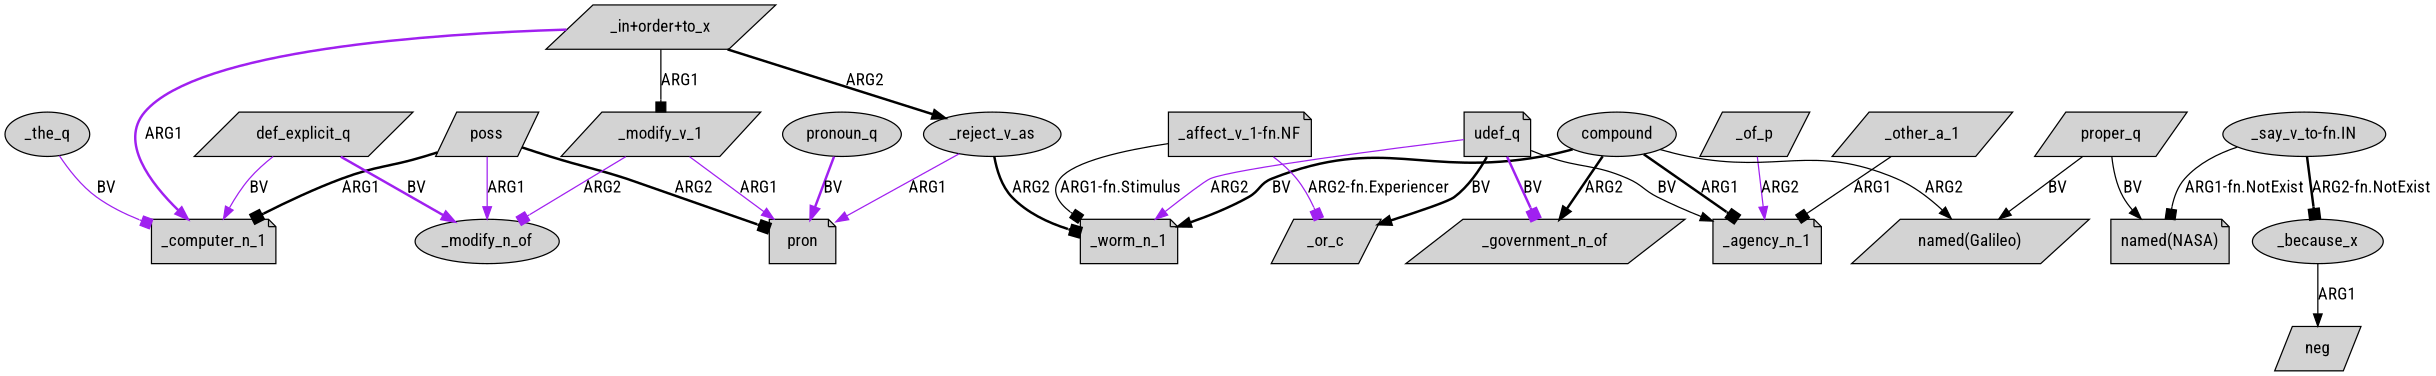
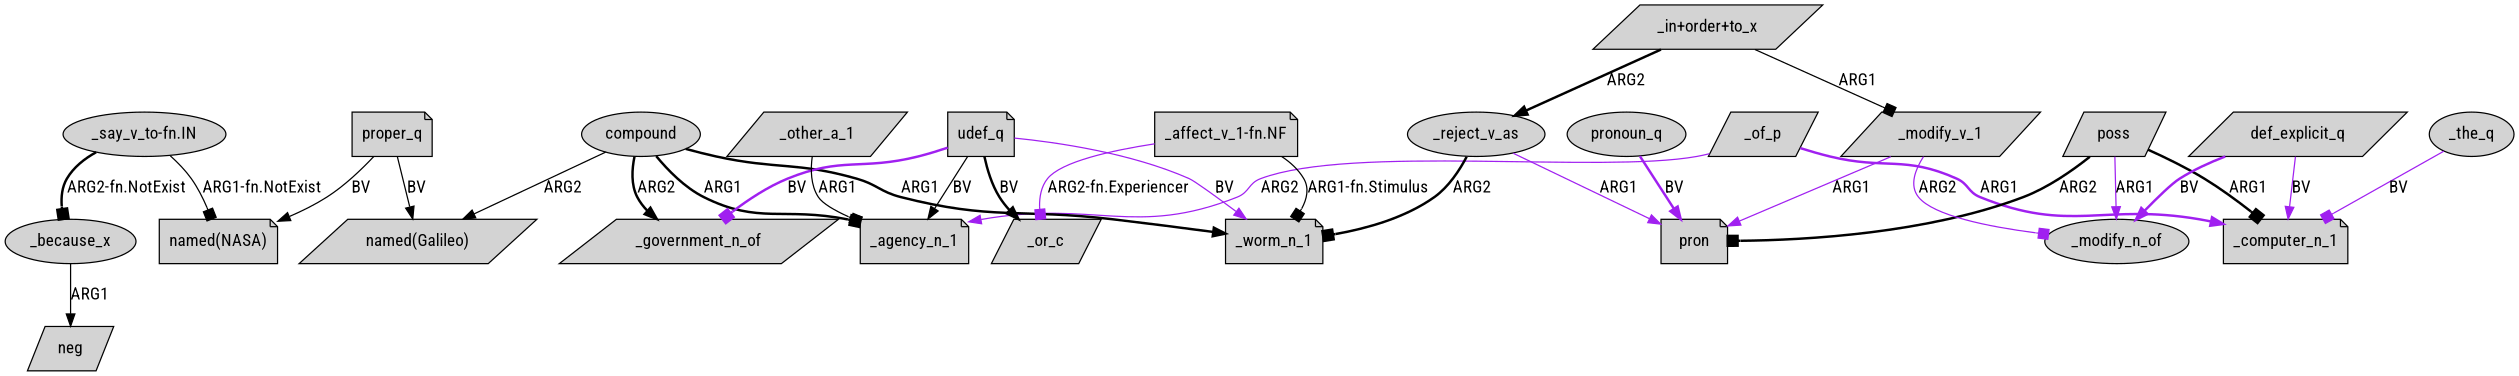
(293, 55) -> (1981, 197)
(2111, 134) -> (392, 134)
(1229, 188) -> (1225, 188)
(1282, 188) -> (920, 188)
